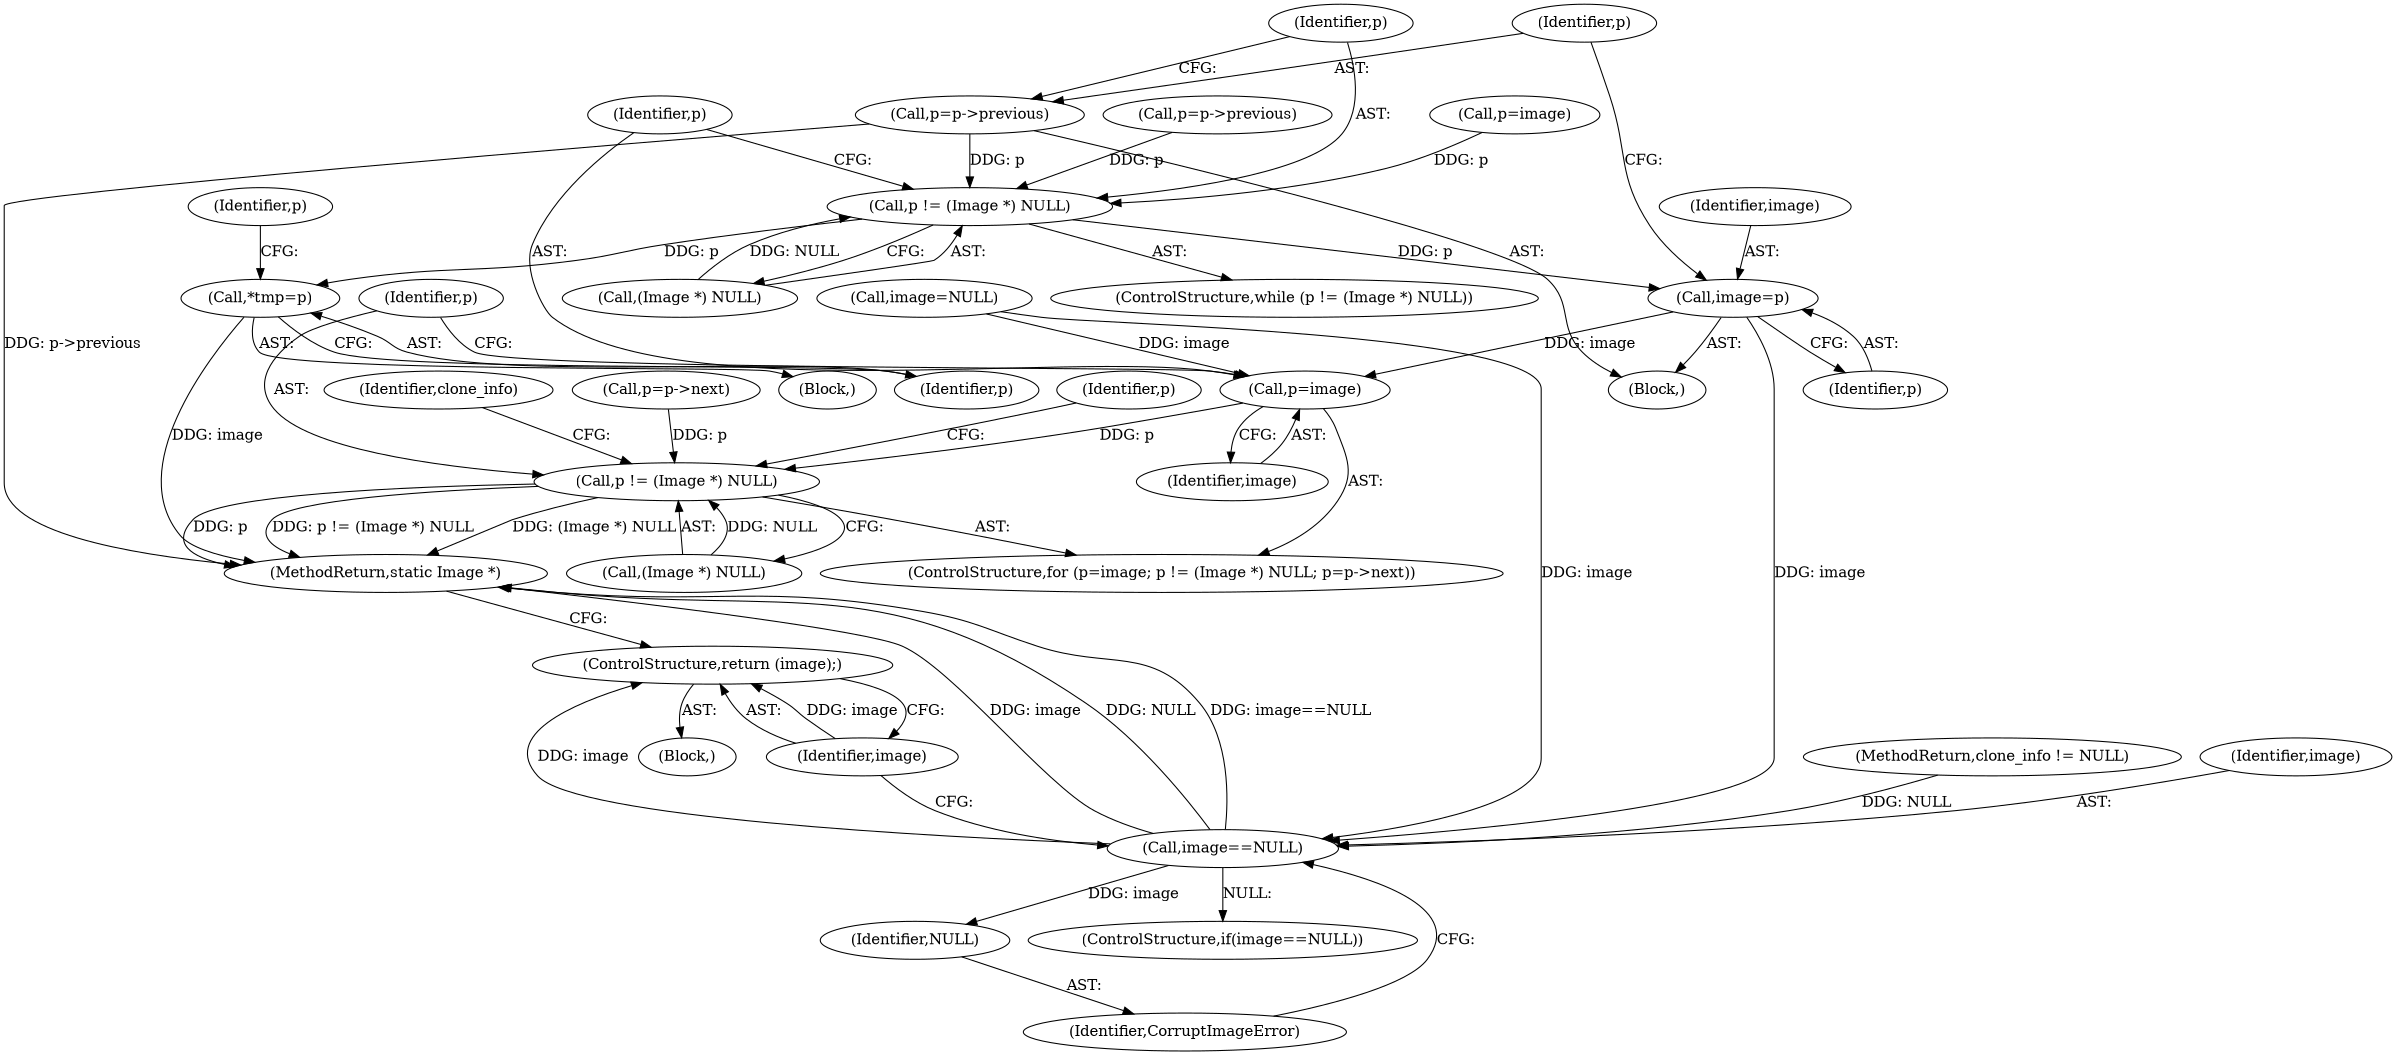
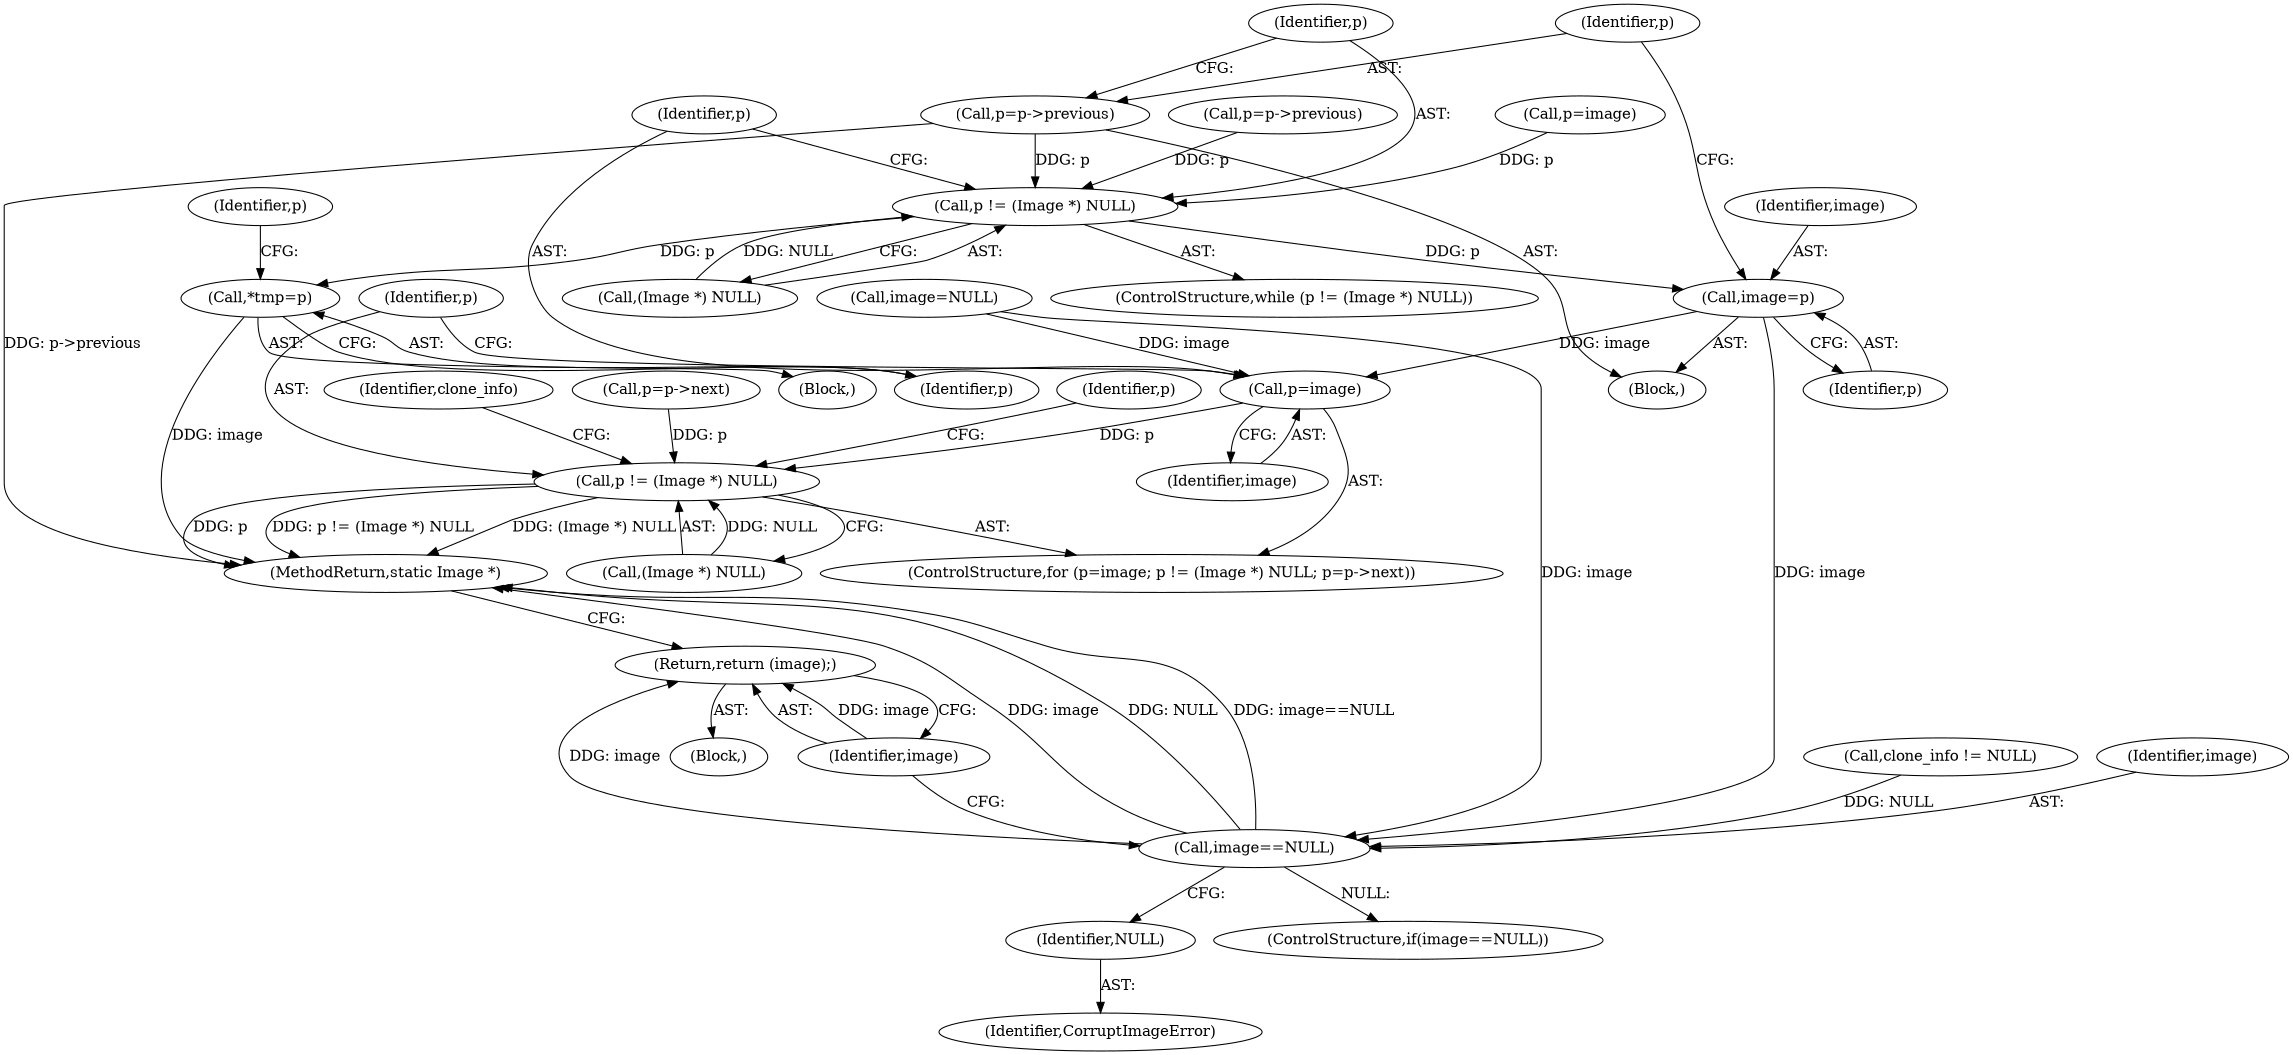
(713, 665) -> (745, 665)
(1992, 757) -> (1941, 757)
(1134, 894) -> (1209, 894)
(1430, 955) -> none
